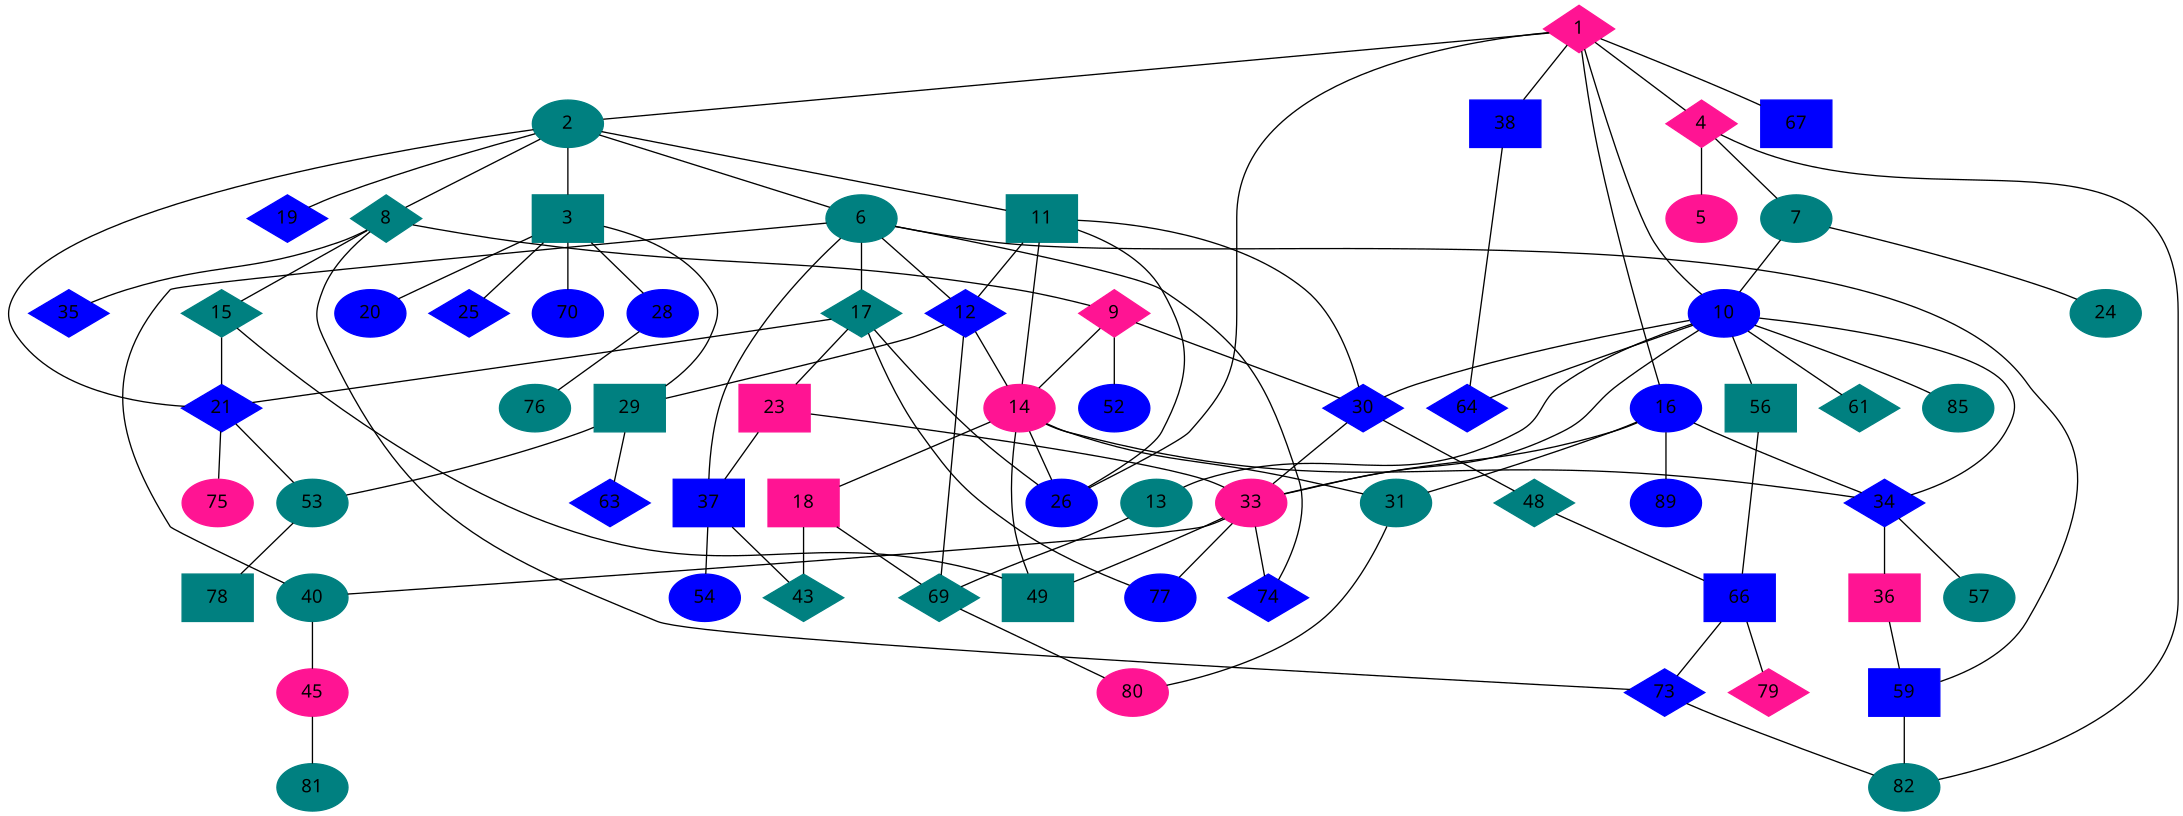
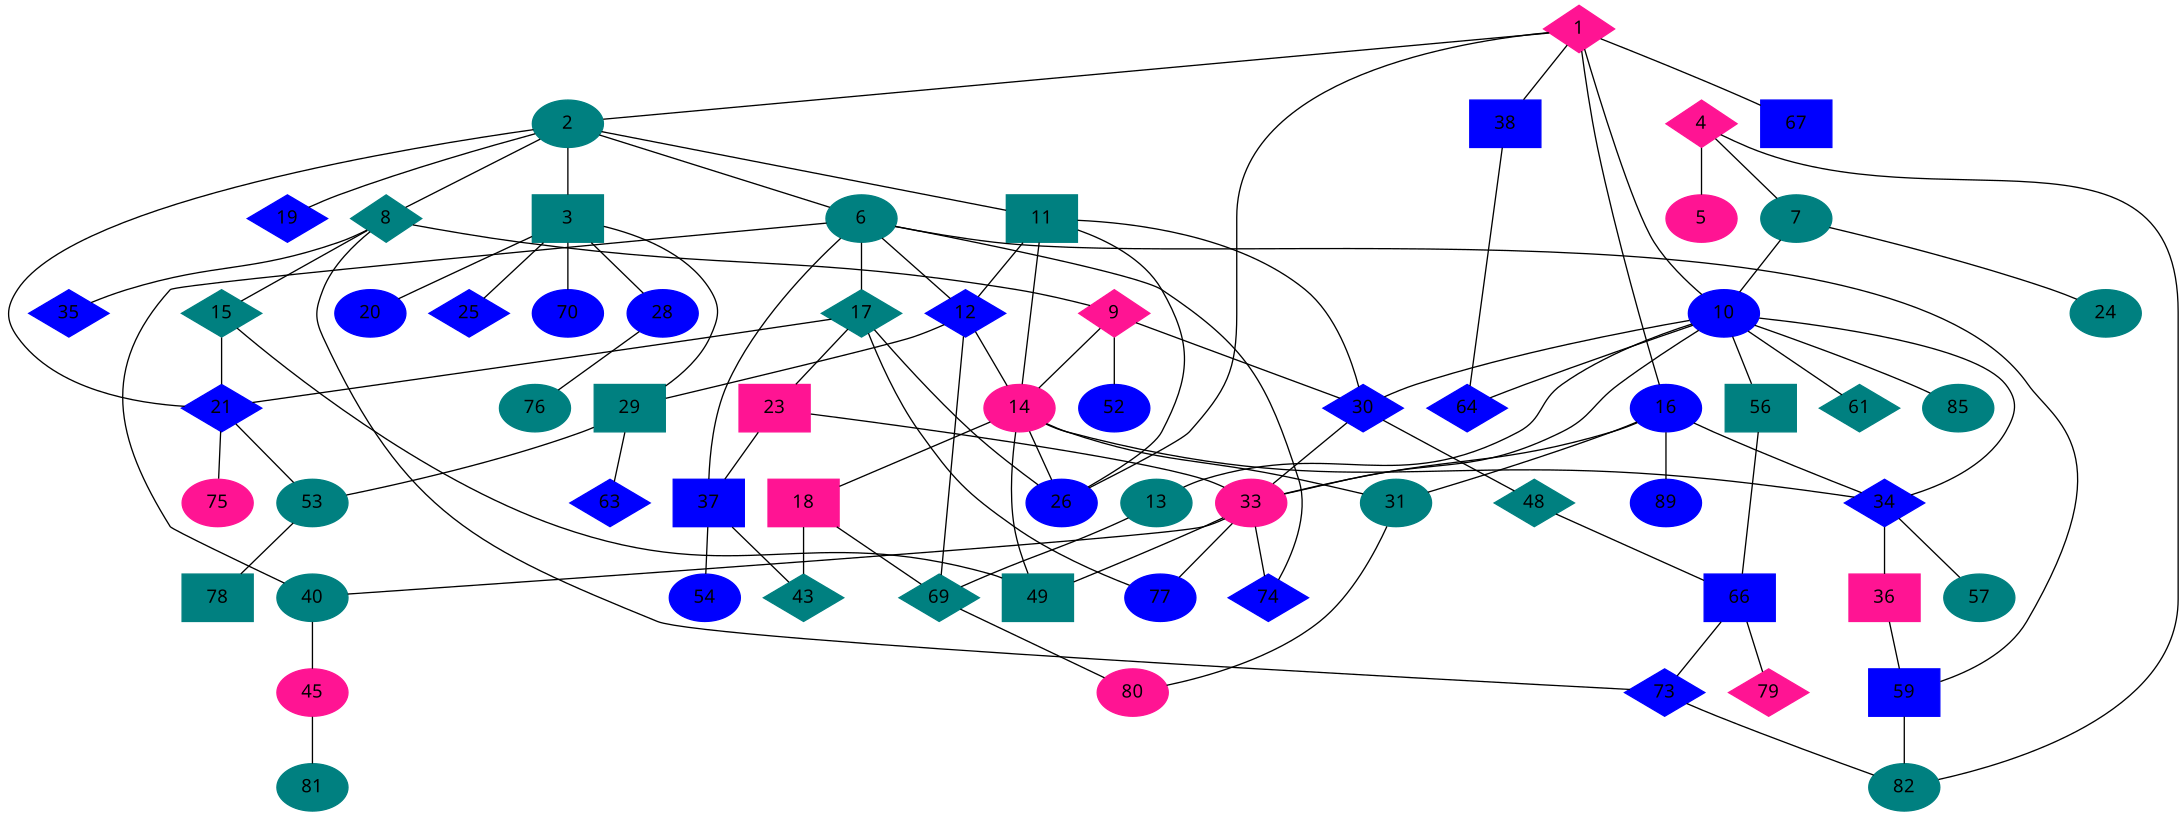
(1640, 76) -> none
